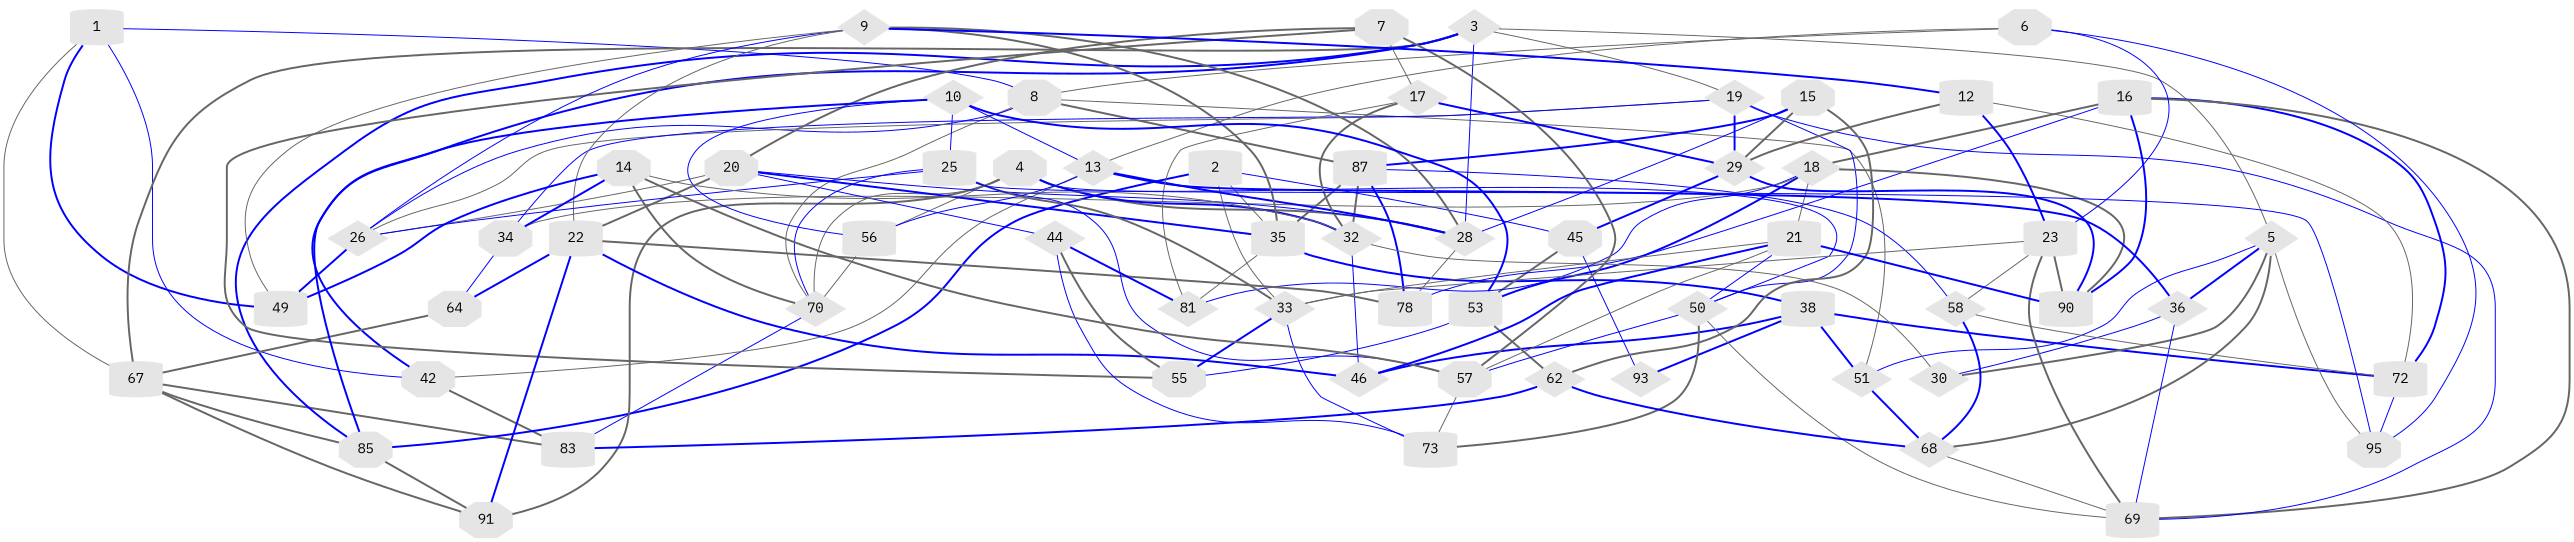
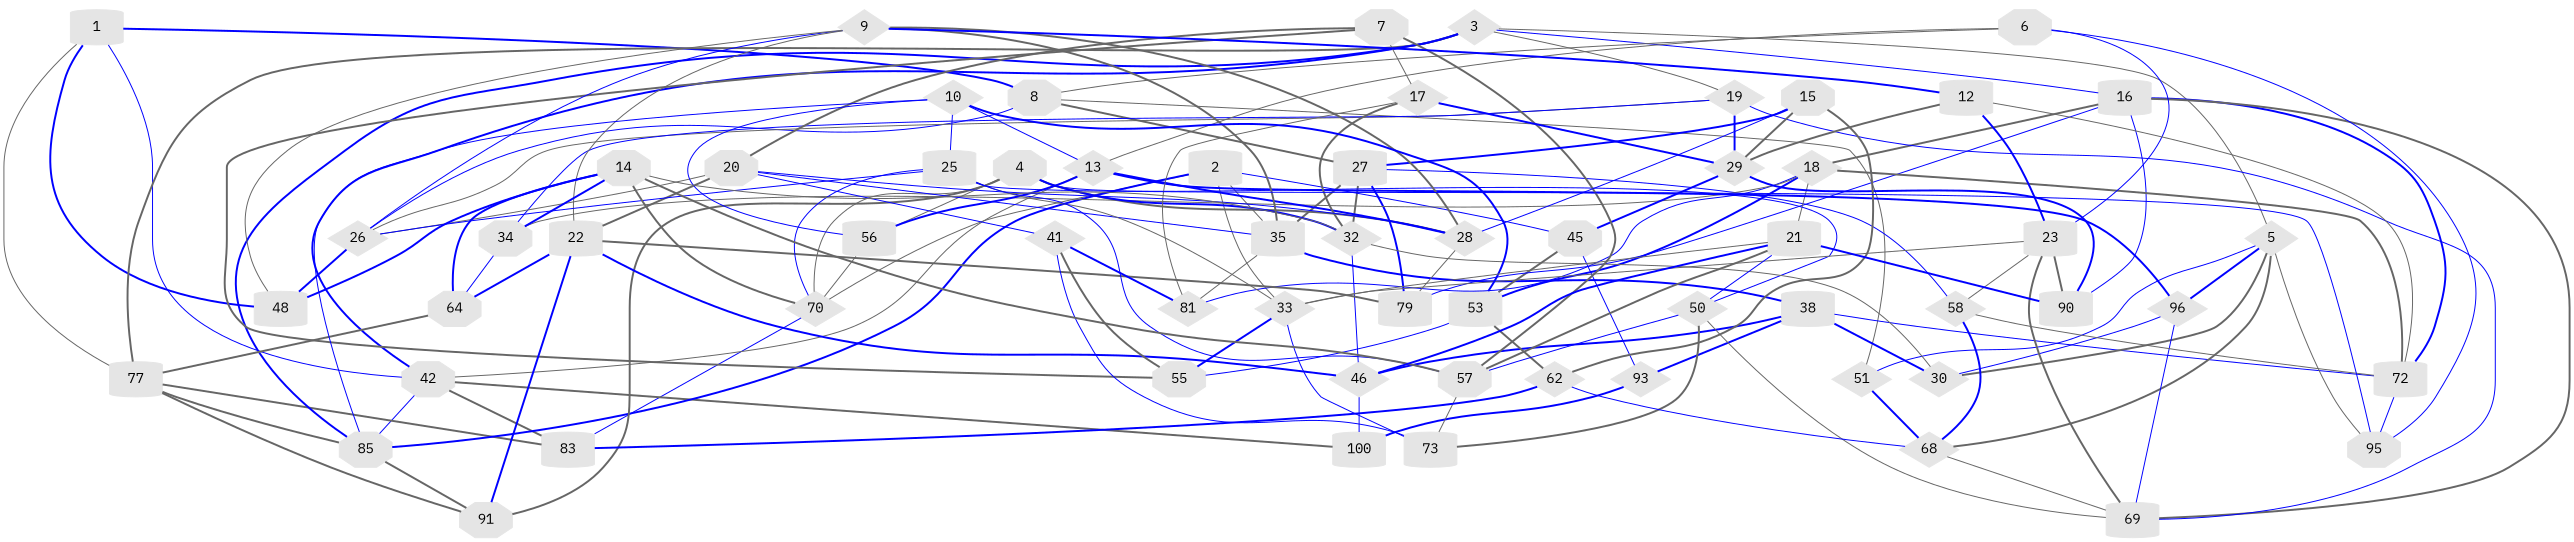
(570, 43) -> (570, 43)
(545, 130) -> (545, 130)
(1470, 133) -> (1798, 58)
(1360, 168) -> (1360, 168)
(858, 171) -> (1011, 214)
(2016, 184) -> (2175, 196)
(968, 206) -> (968, 206)
(1029, 206) -> (1066, 211)
(1857, 212) -> none
(2145, 214) -> (2145, 214)
(1146, 229) -> (1146, 229)
none -> (464, 230)
(1055, 238) -> (1055, 238)
(1625, 306) -> (1625, 306)
(281, 309) -> (281, 309)
(1405, 309) -> (1405, 309)
(2178, 309) -> (2178, 309)
(1837, 347) -> (1879, 347)
(2090, 347) -> (2090, 347)
(136, 379) -> (136, 379)
none -> (397, 415)
(1737, 424) -> (1737, 424)
none -> (1359, 450)
